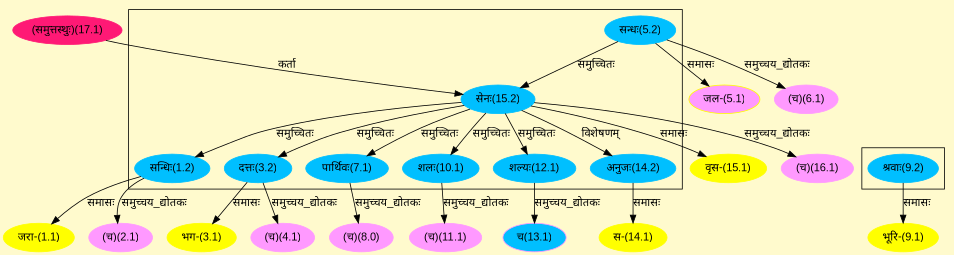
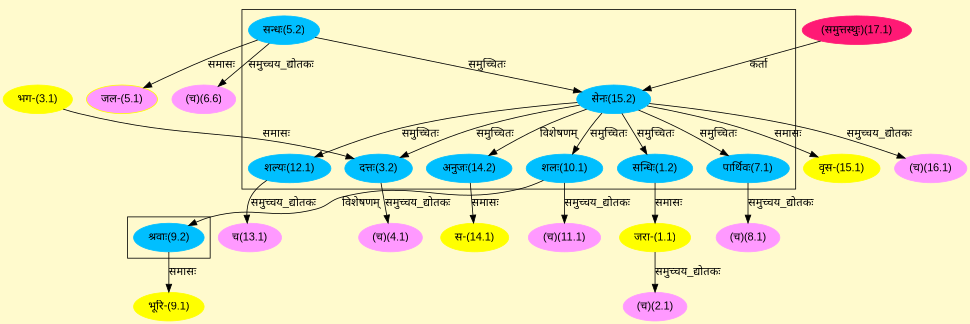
(806, 99) -> (204, 99)
(125, 193) -> (655, 268)
none -> (351, 195)
(233, 200) -> (205, 133)
(361, 238) -> (748, 238)
(535, 238) -> (250, 238)
